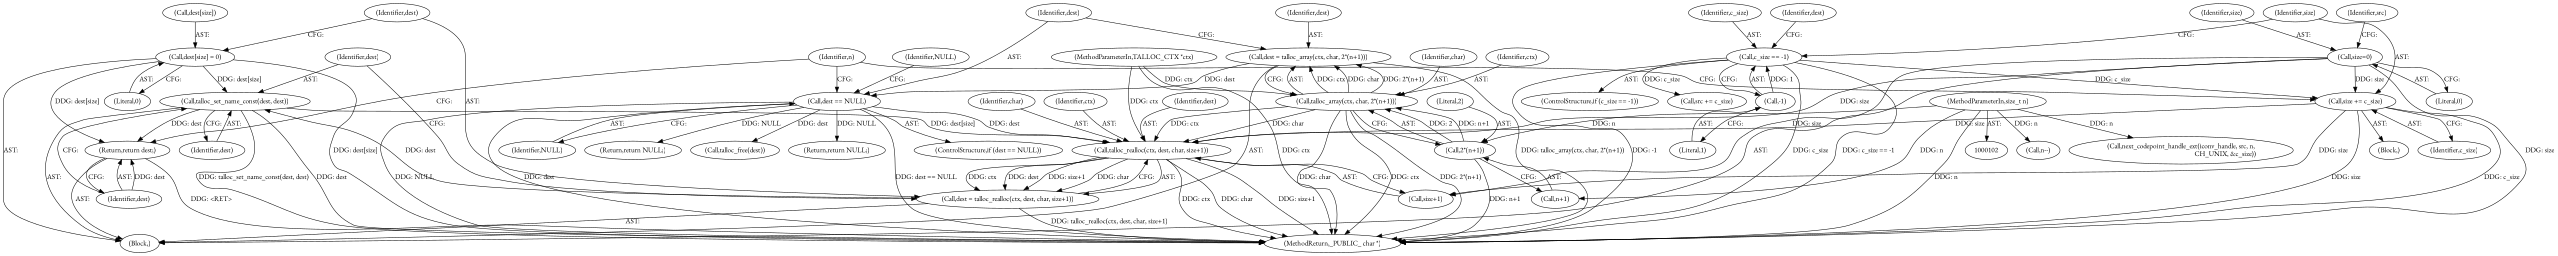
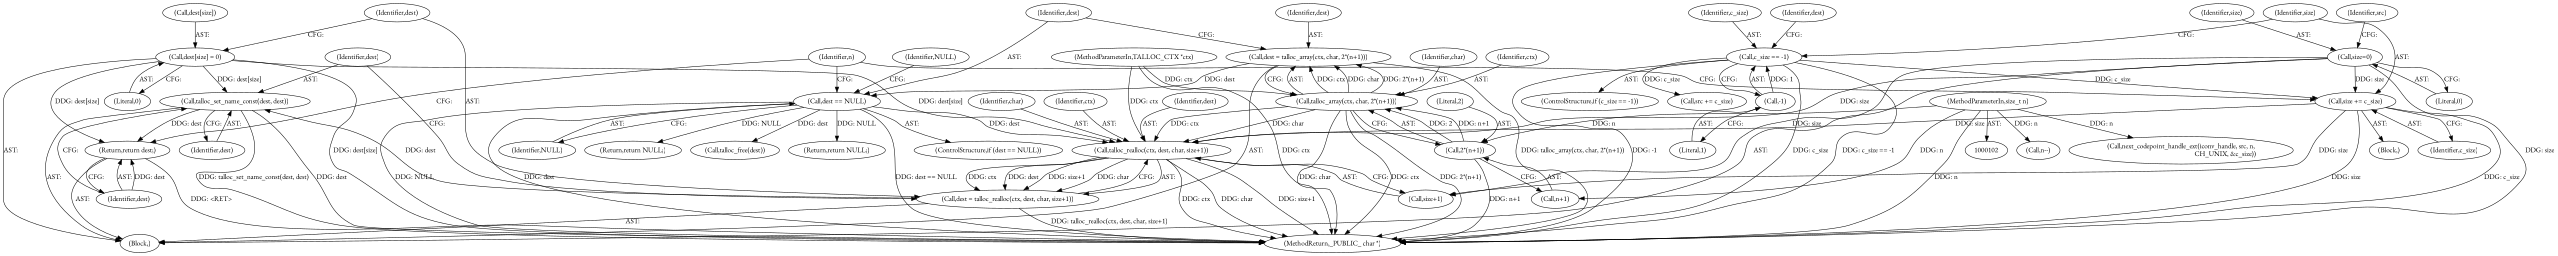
(616, 112) -> (700, 70)
